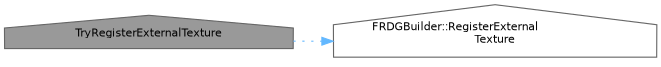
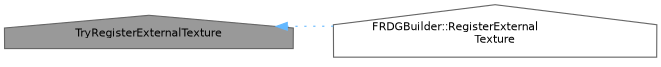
(308, 41) -> (310, 26)
